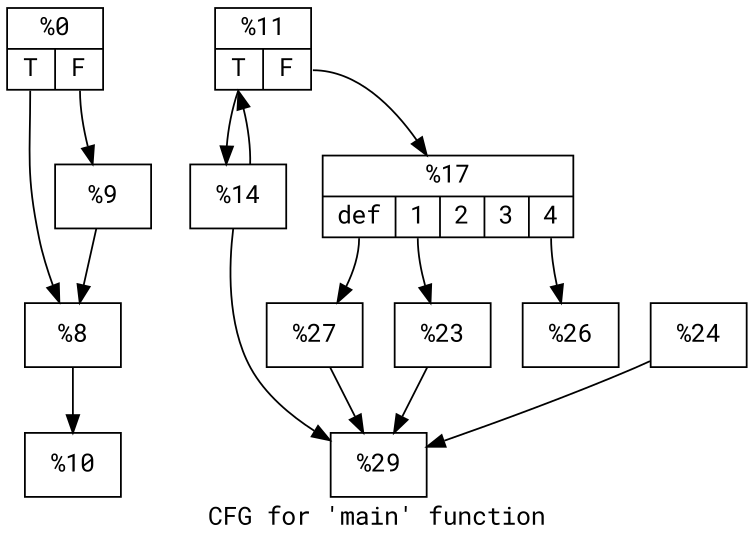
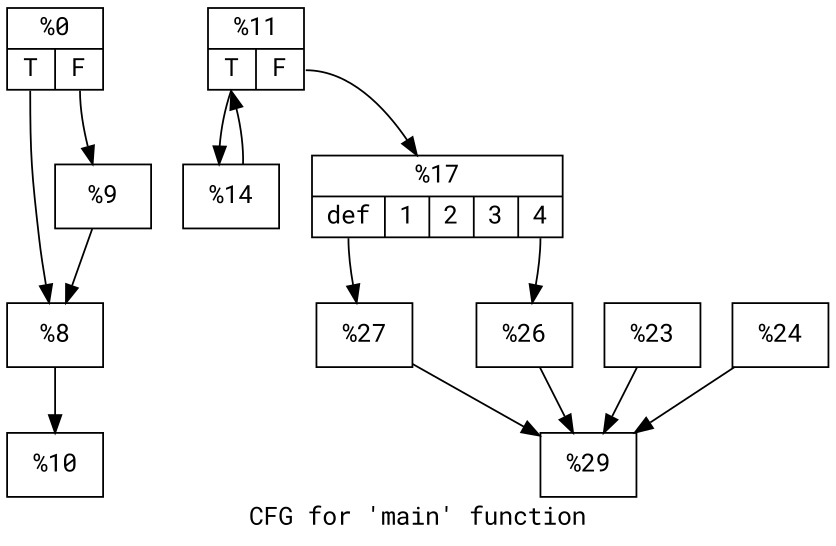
(420, 262) -> none
(241, 344) -> (552, 392)
